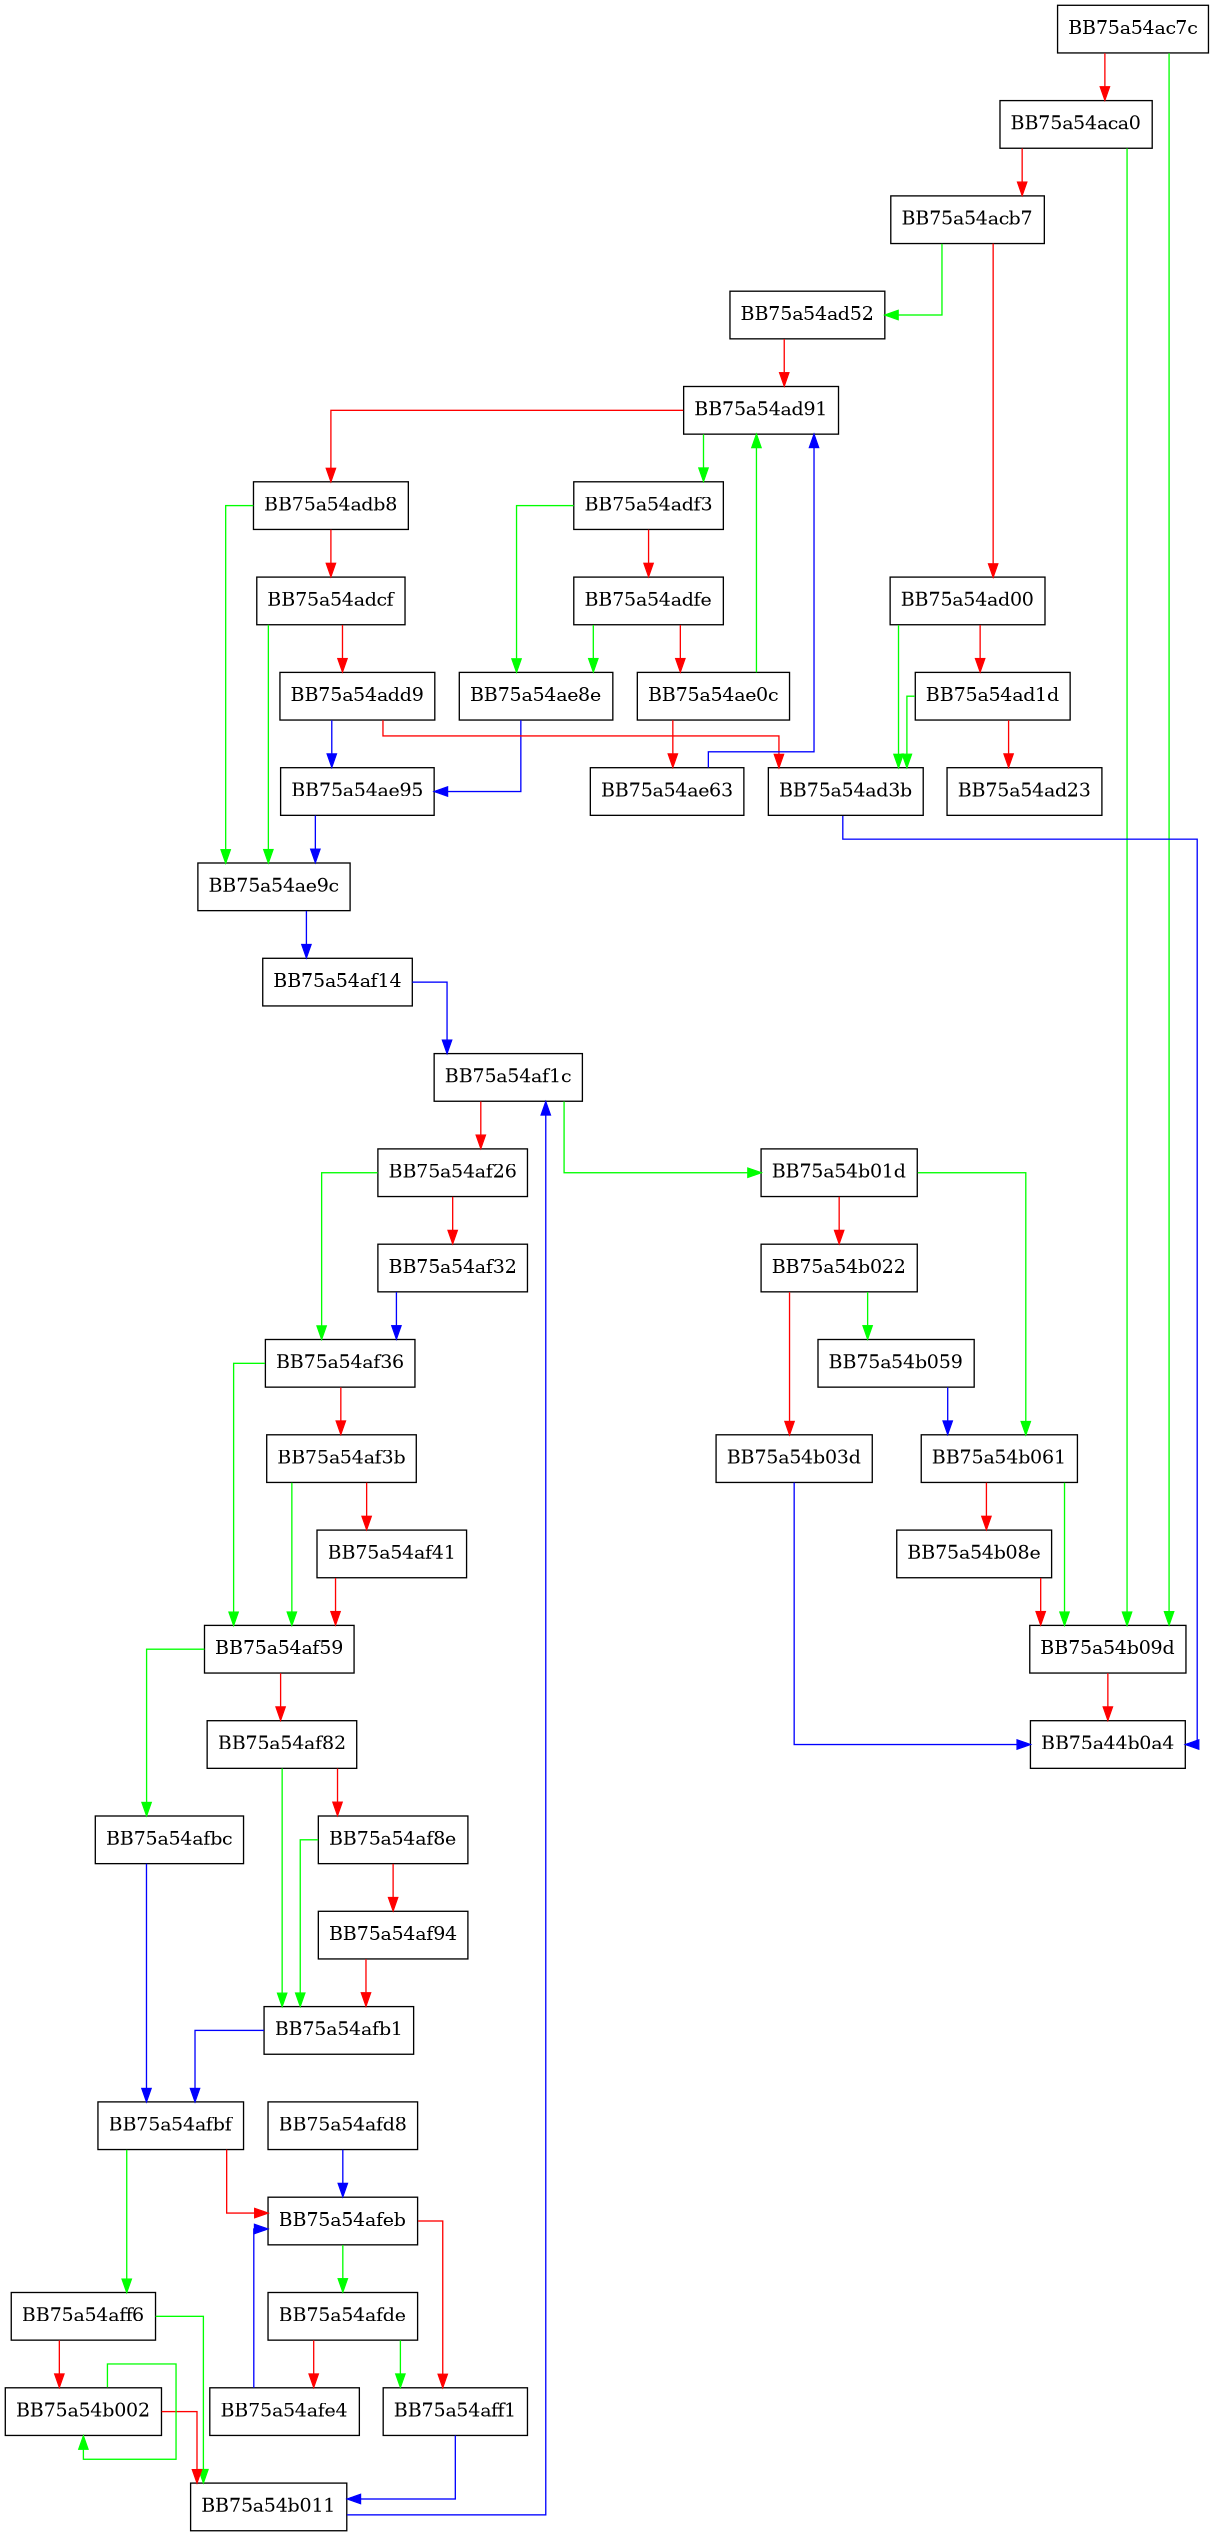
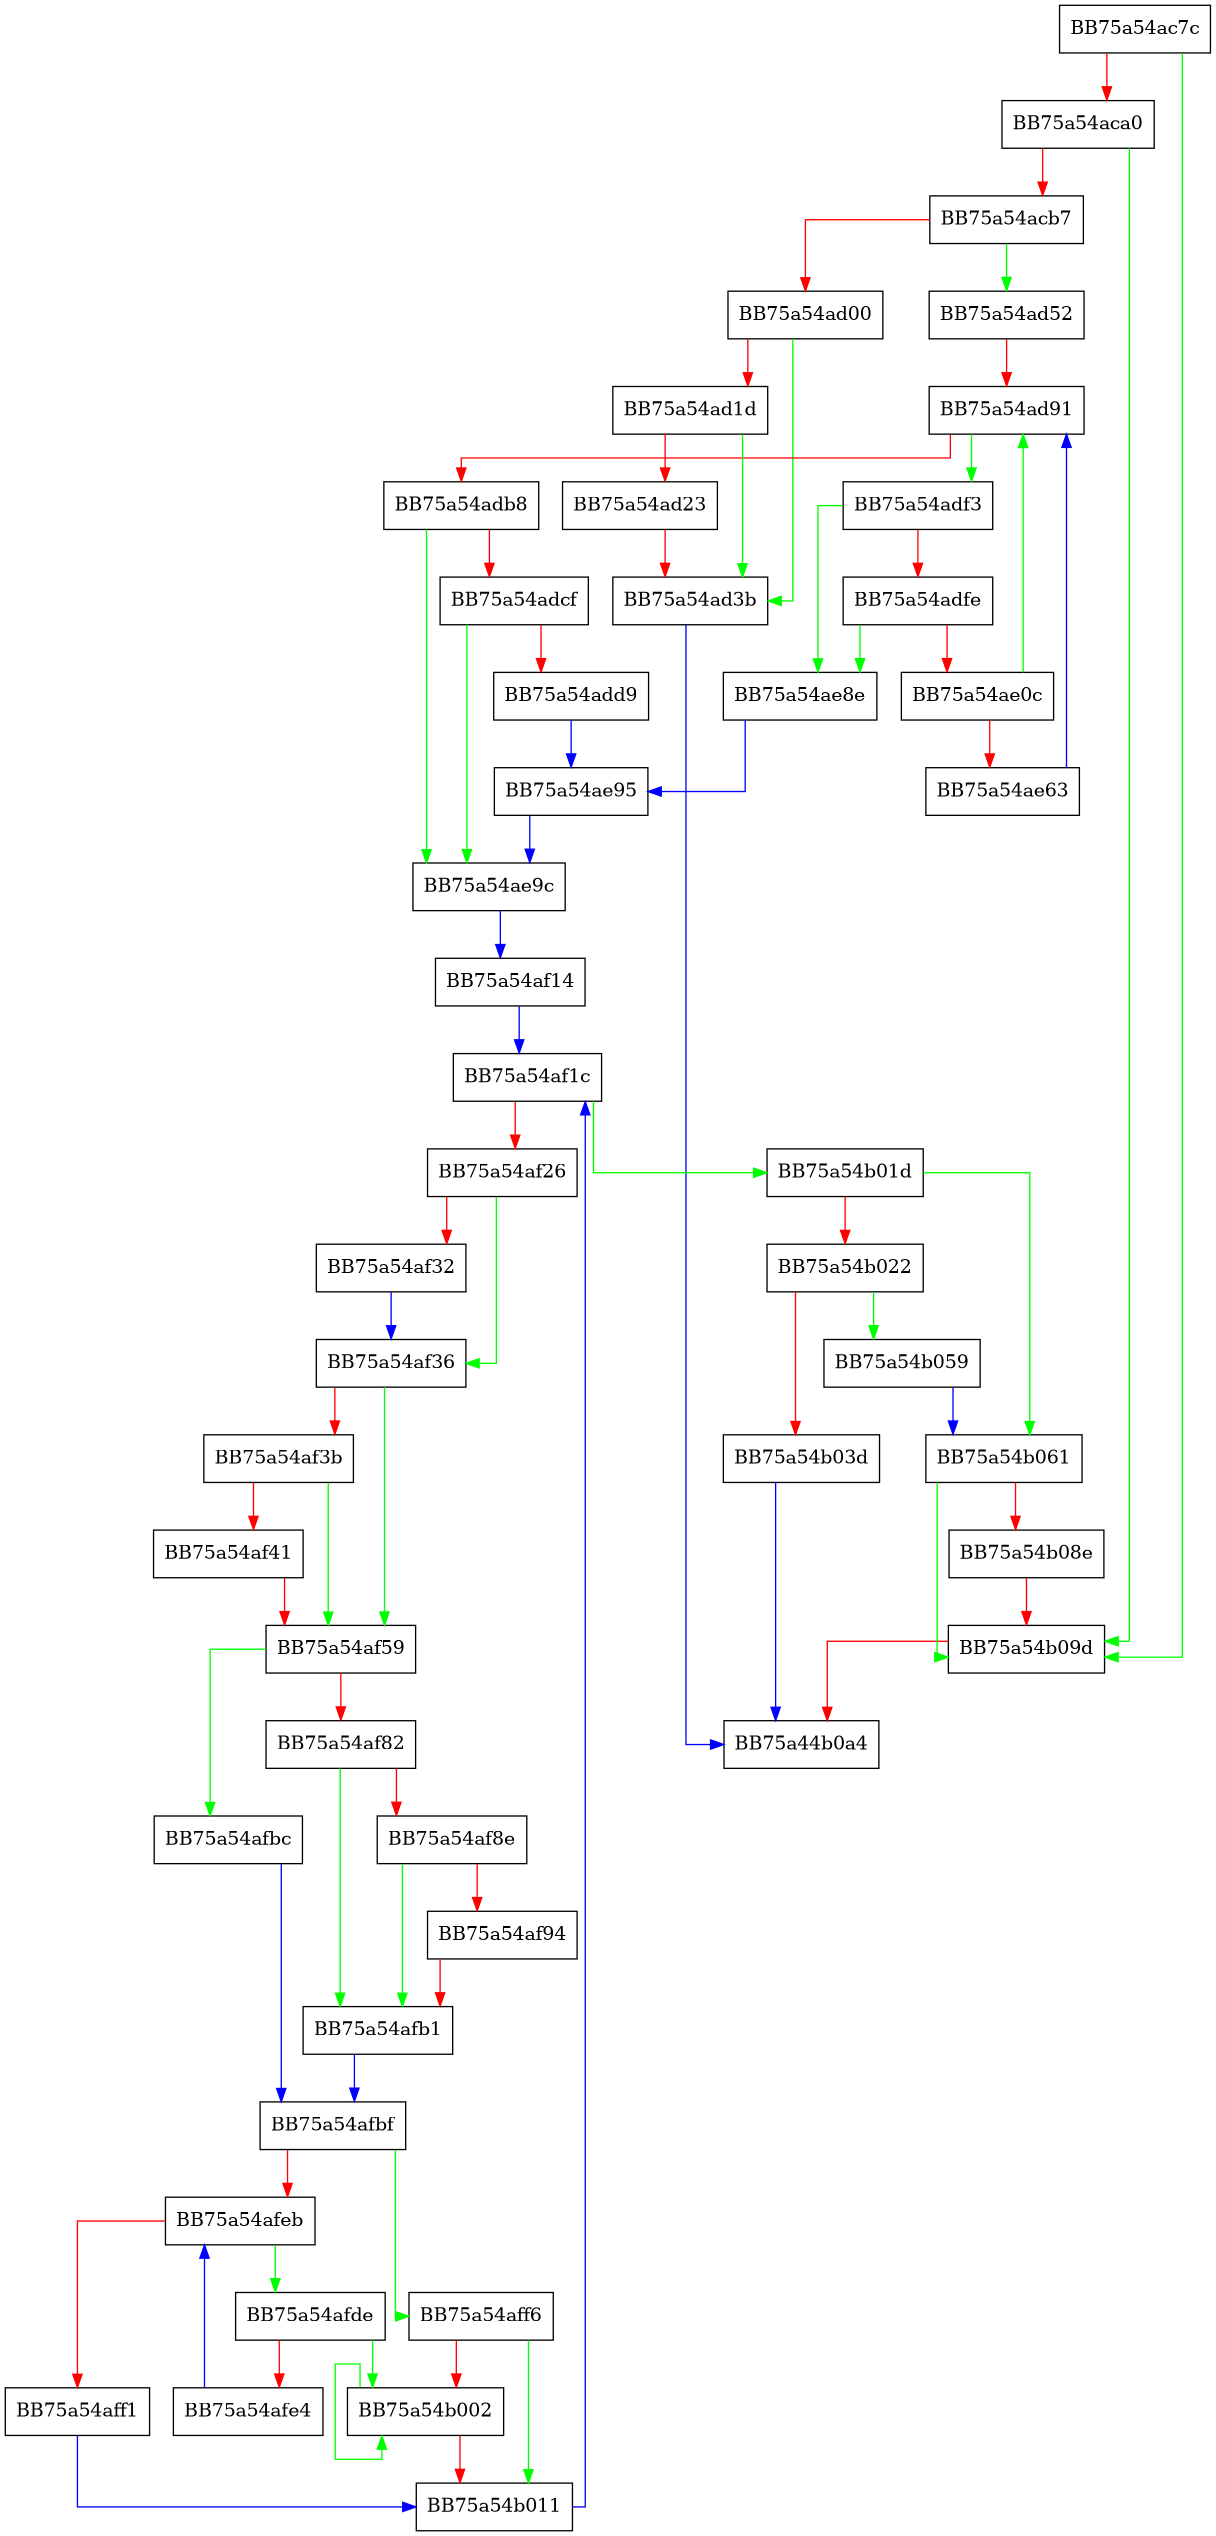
(582, 736) -> (665, 547)
(343, 2126) -> none
(400, 2357) -> (373, 2357)
